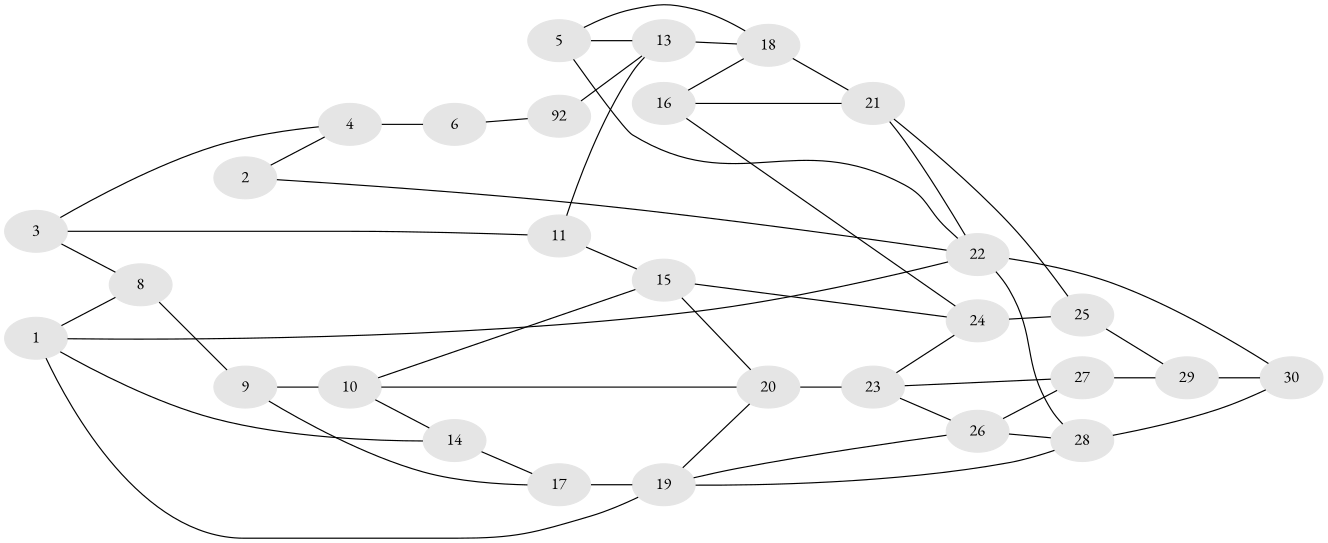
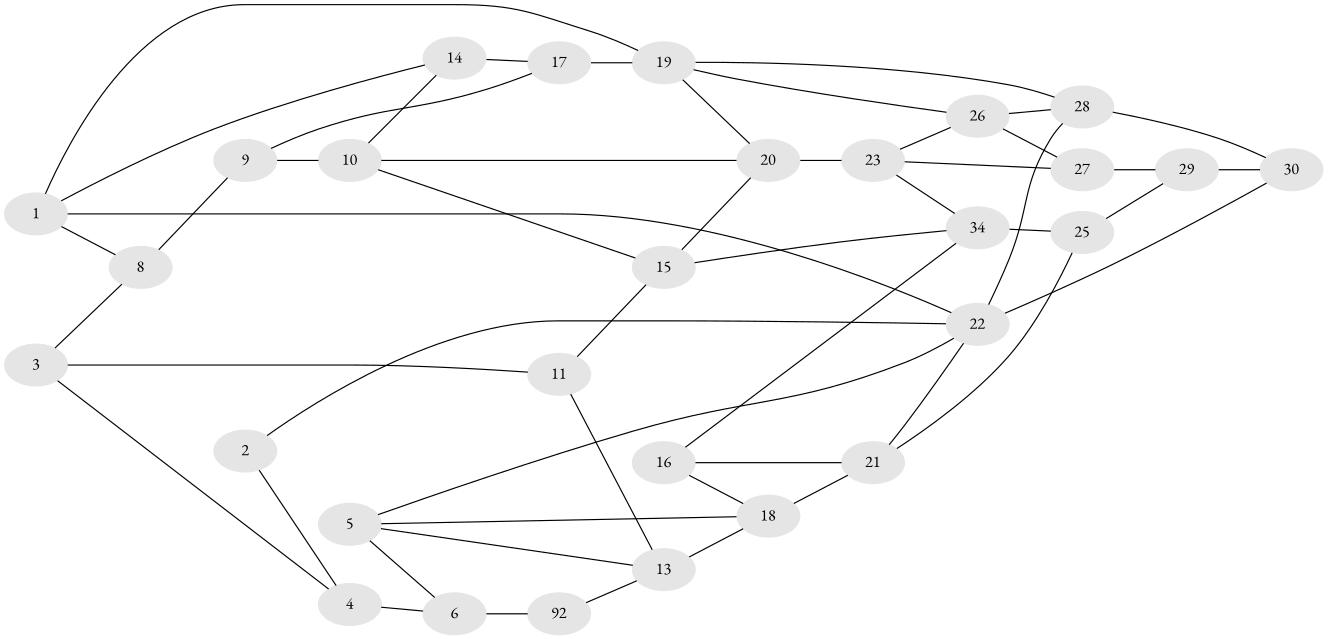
(978, 321) -> (978, 228)
none -> (402, 569)
